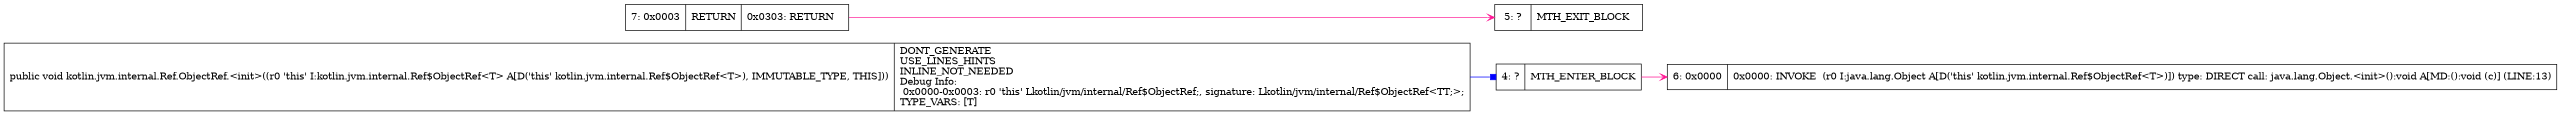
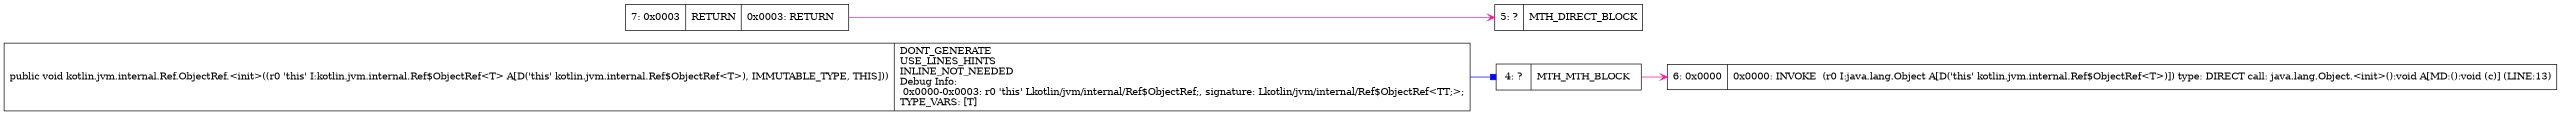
(795, 17) -> (795, 17)
(1583, 17) -> (1583, 17)
(1583, 77) -> (1583, 77)
